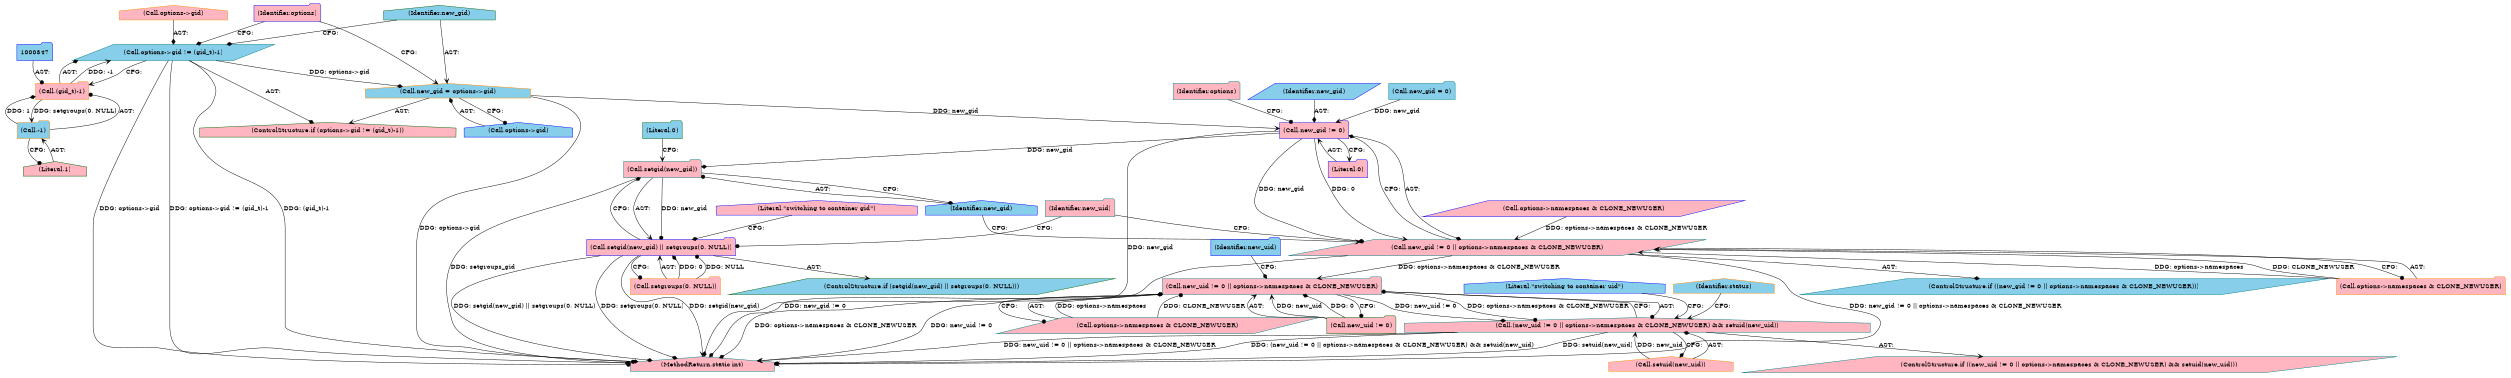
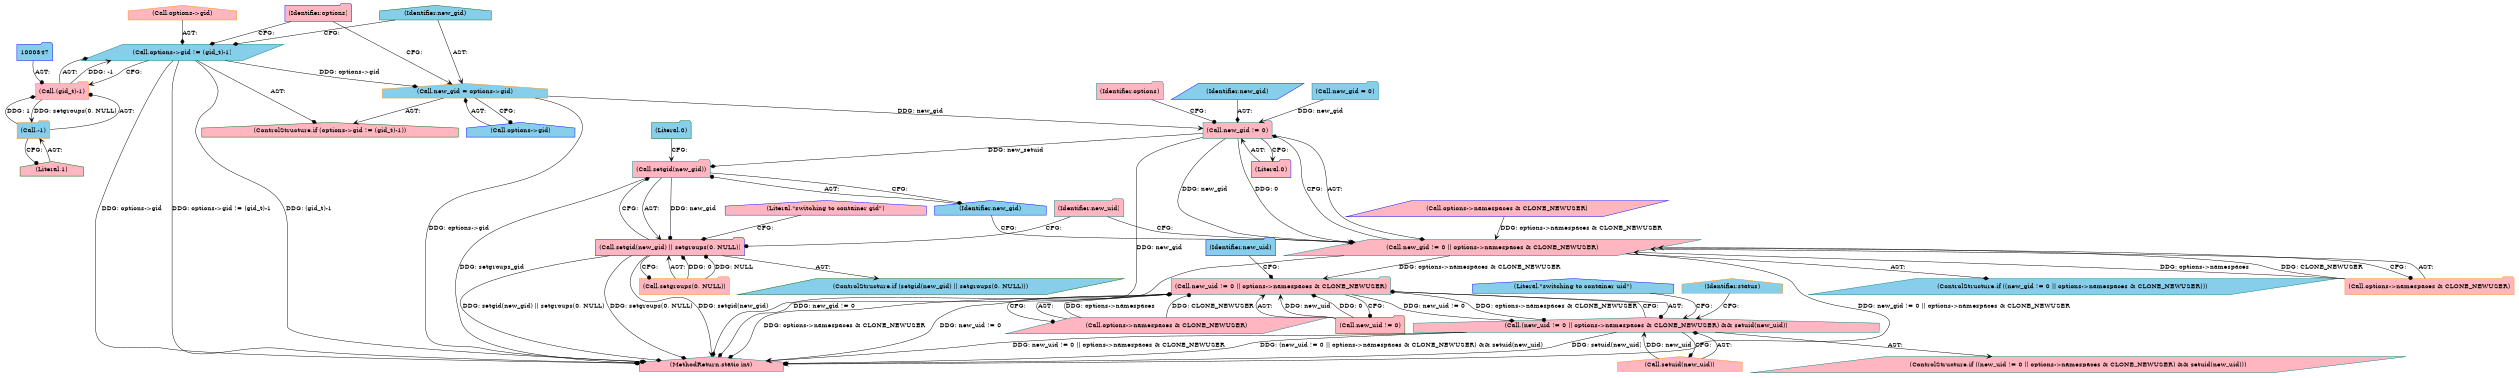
(1314, 131) -> (1238, 131)
(1050, 150) -> (1016, 150)
